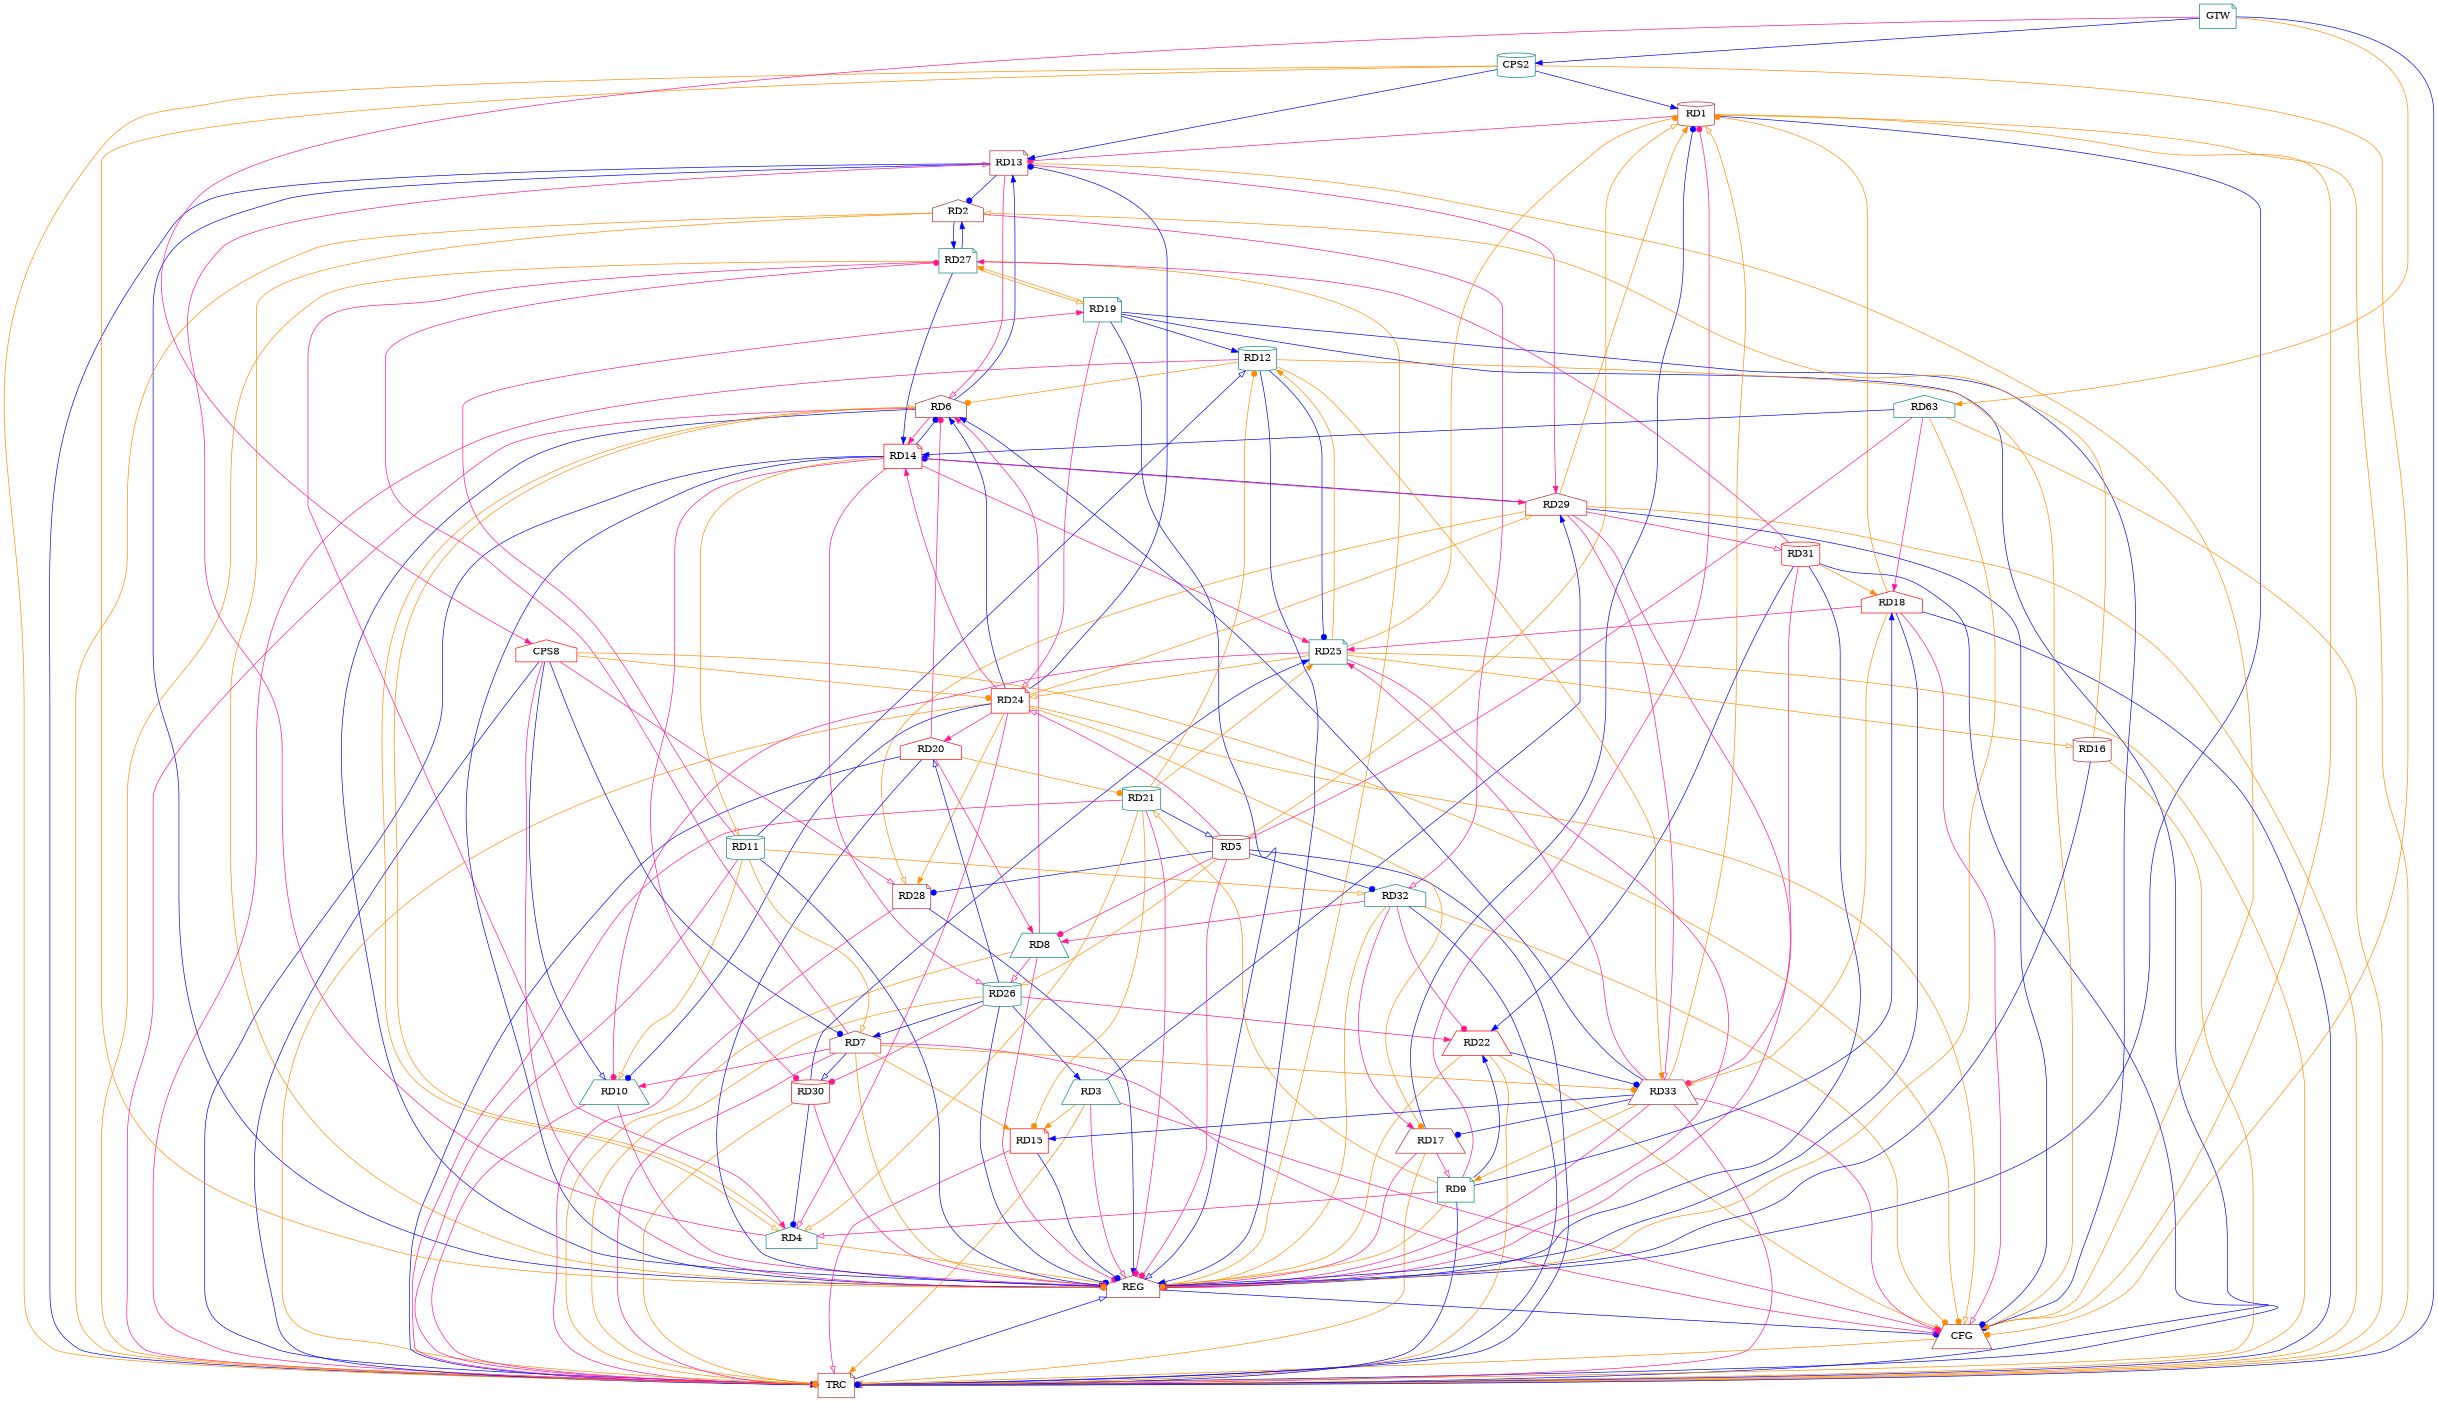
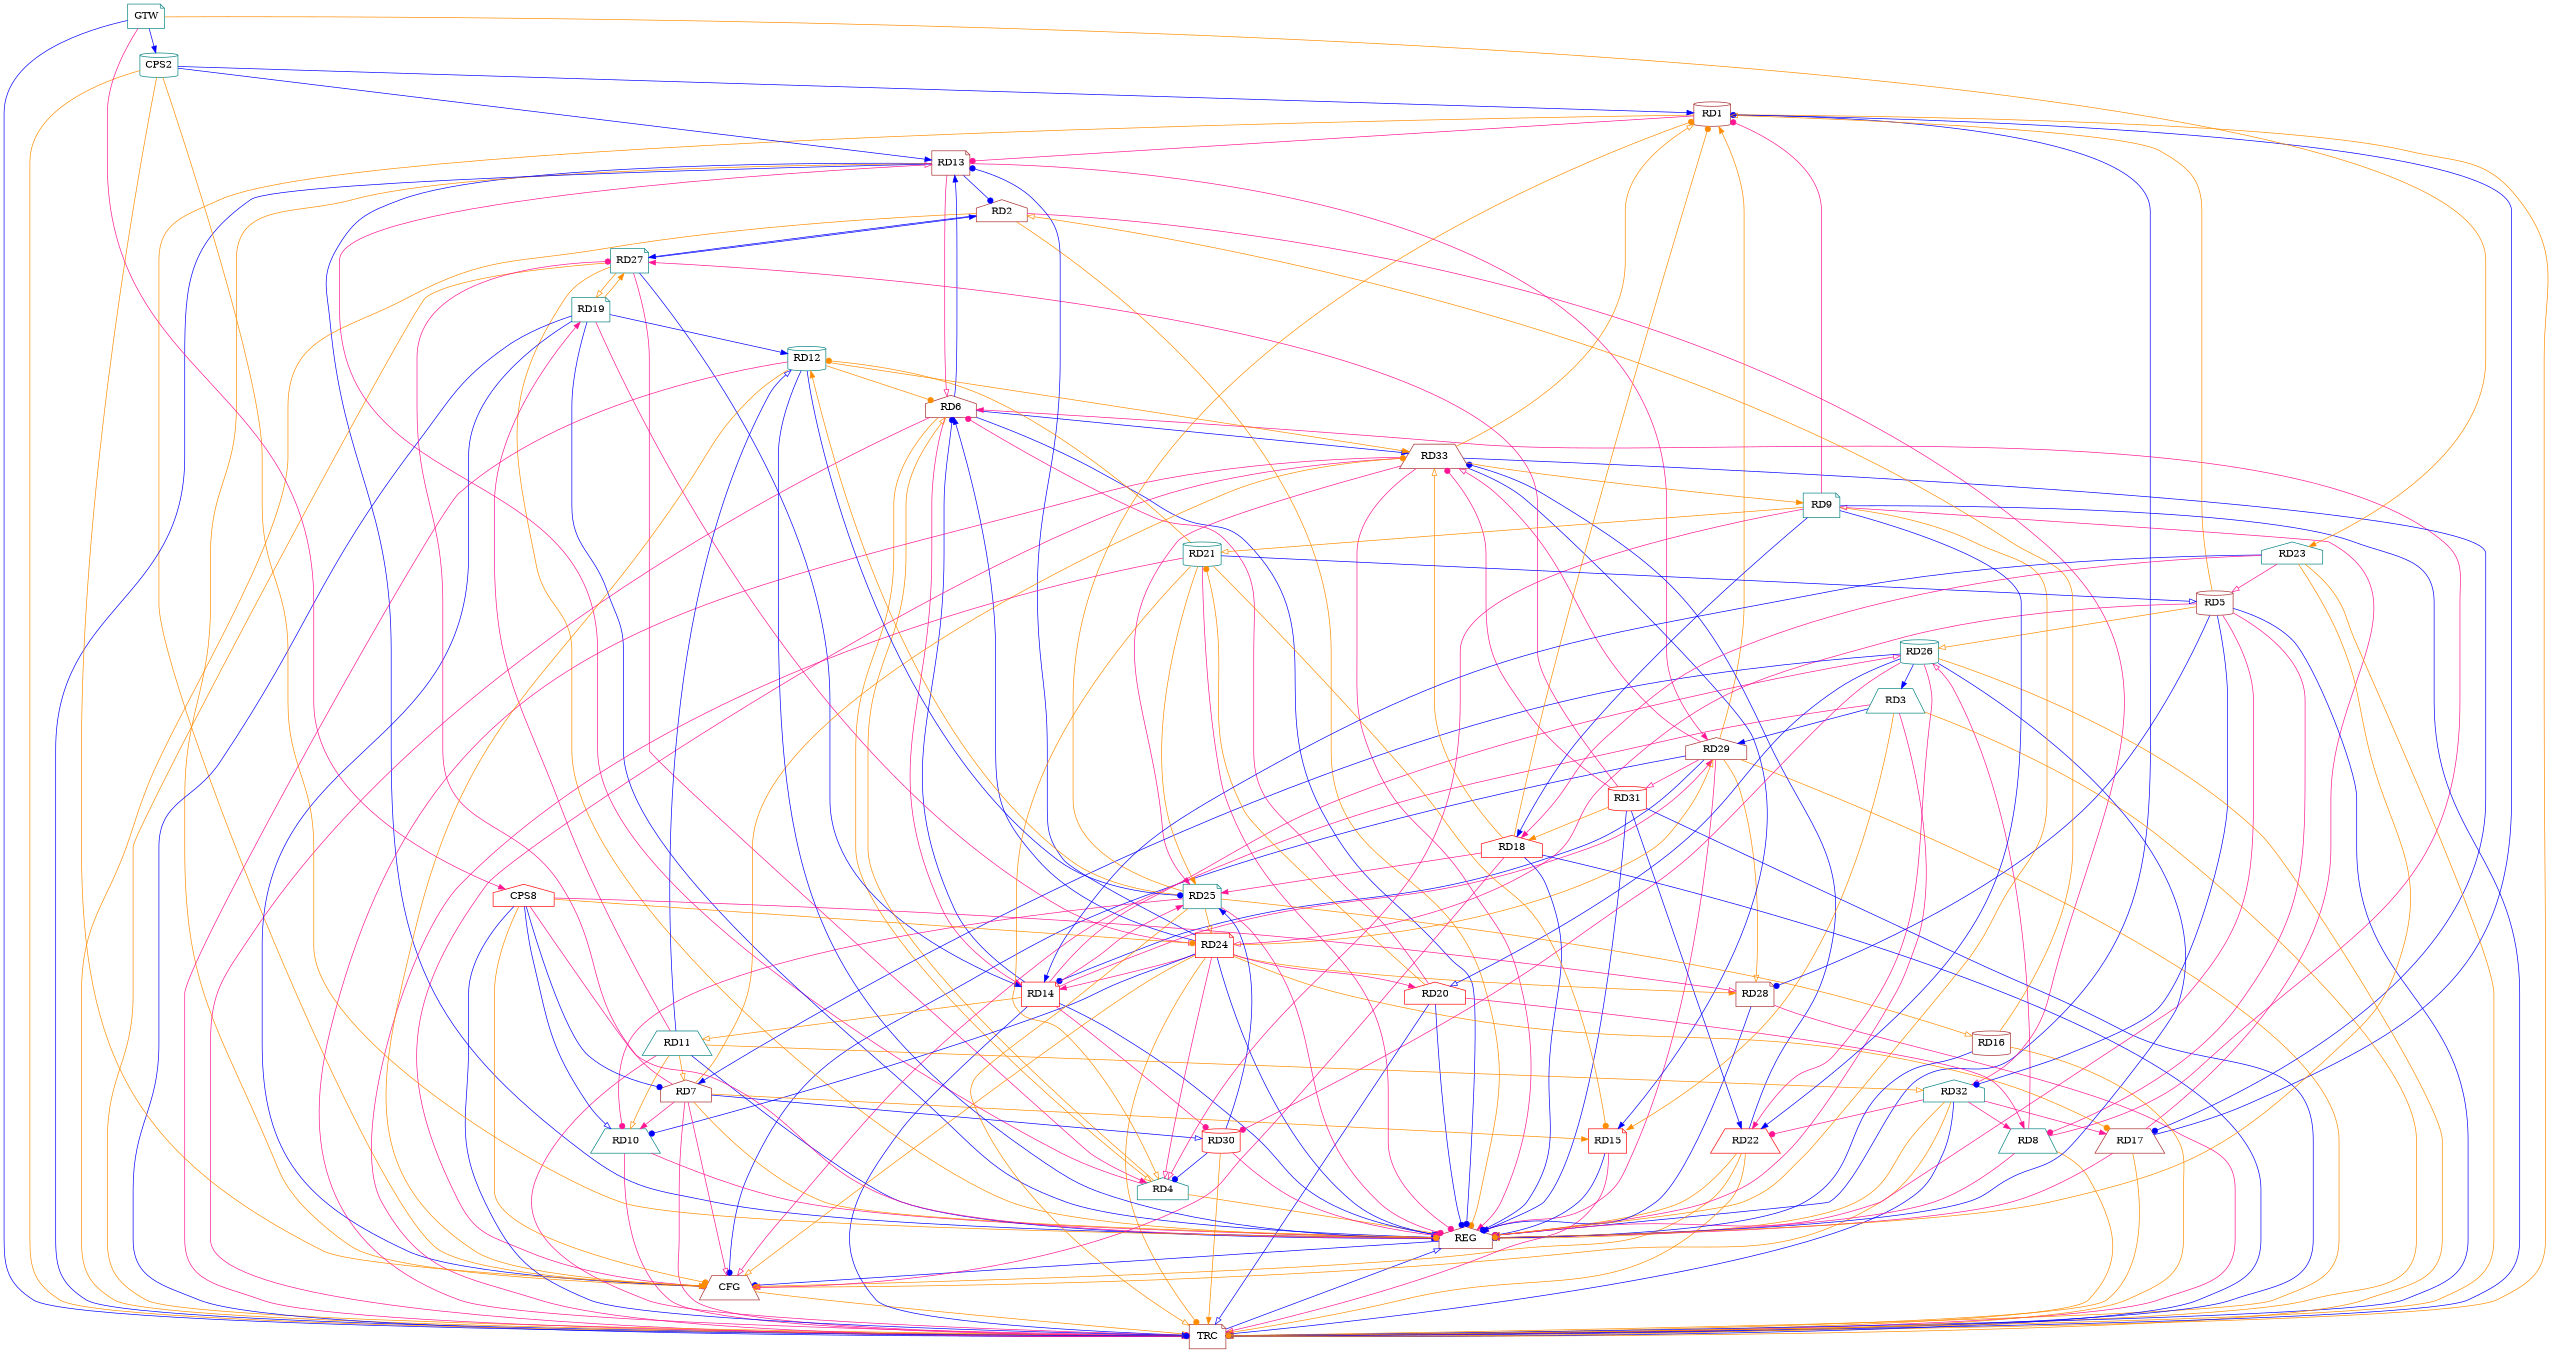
(1924, 408) -> (2292, 554)
(1328, 726) -> (1178, 431)
(745, 848) -> (677, 1043)
none -> (1285, 1119)
